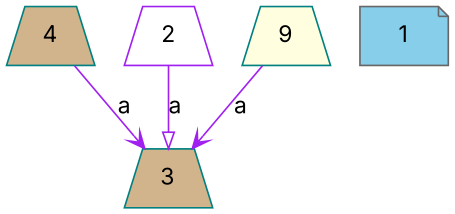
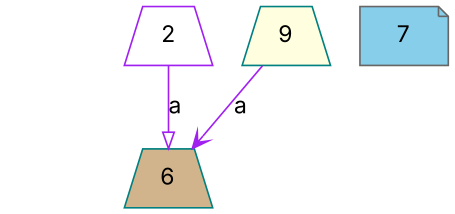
(51, 36) -> none
(404, 36) -> (404, 36)
(169, 178) -> (169, 178)
